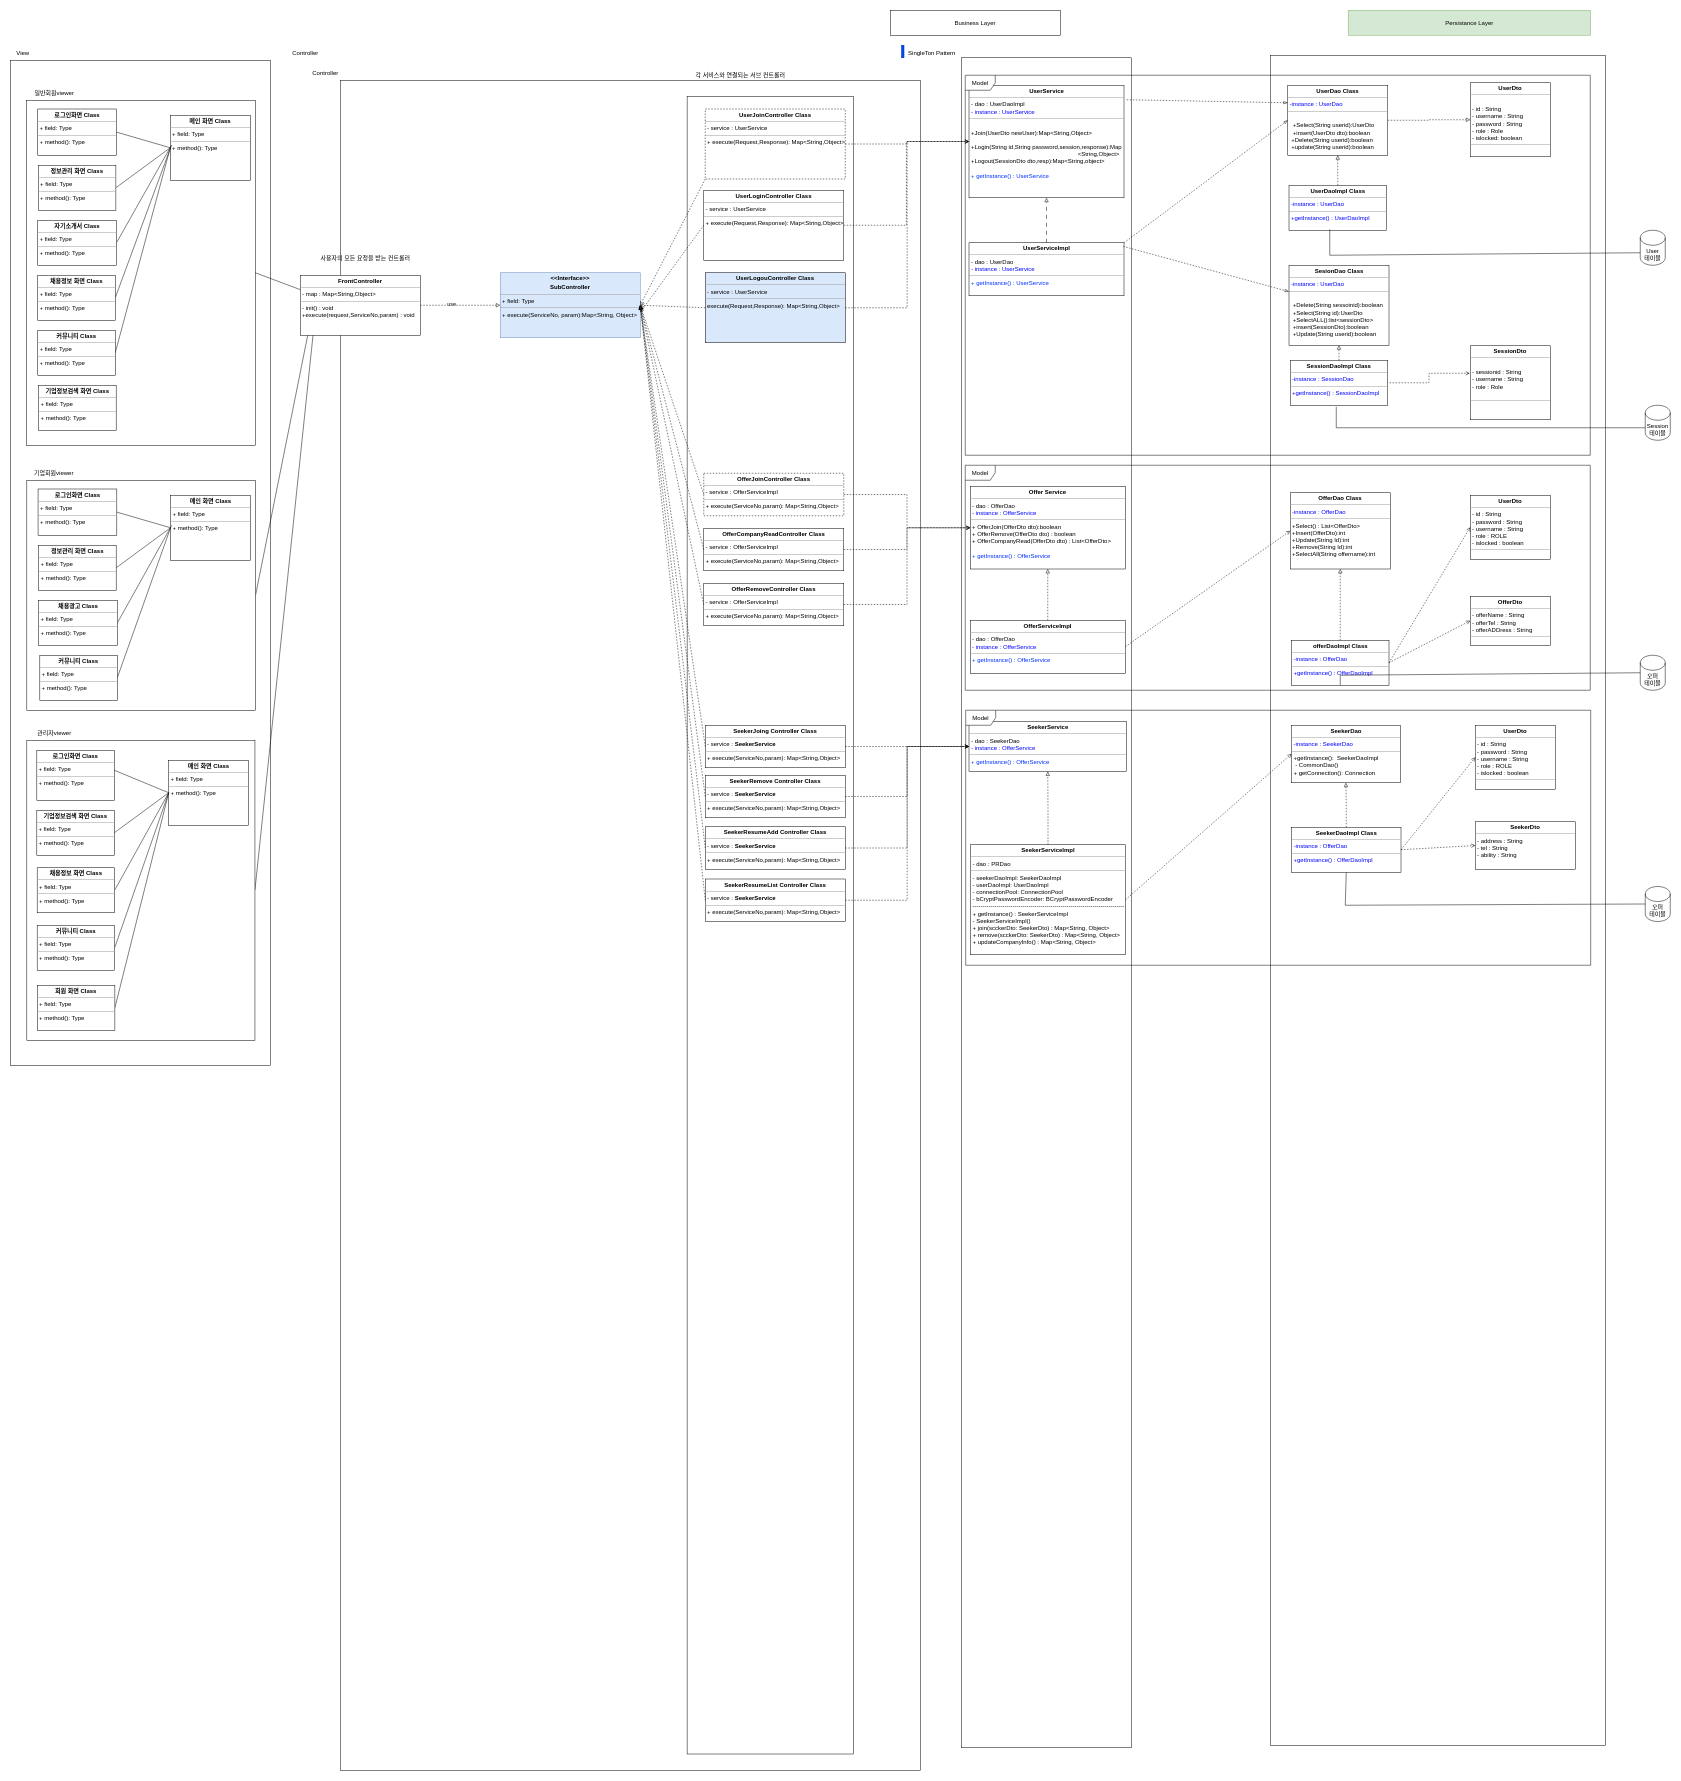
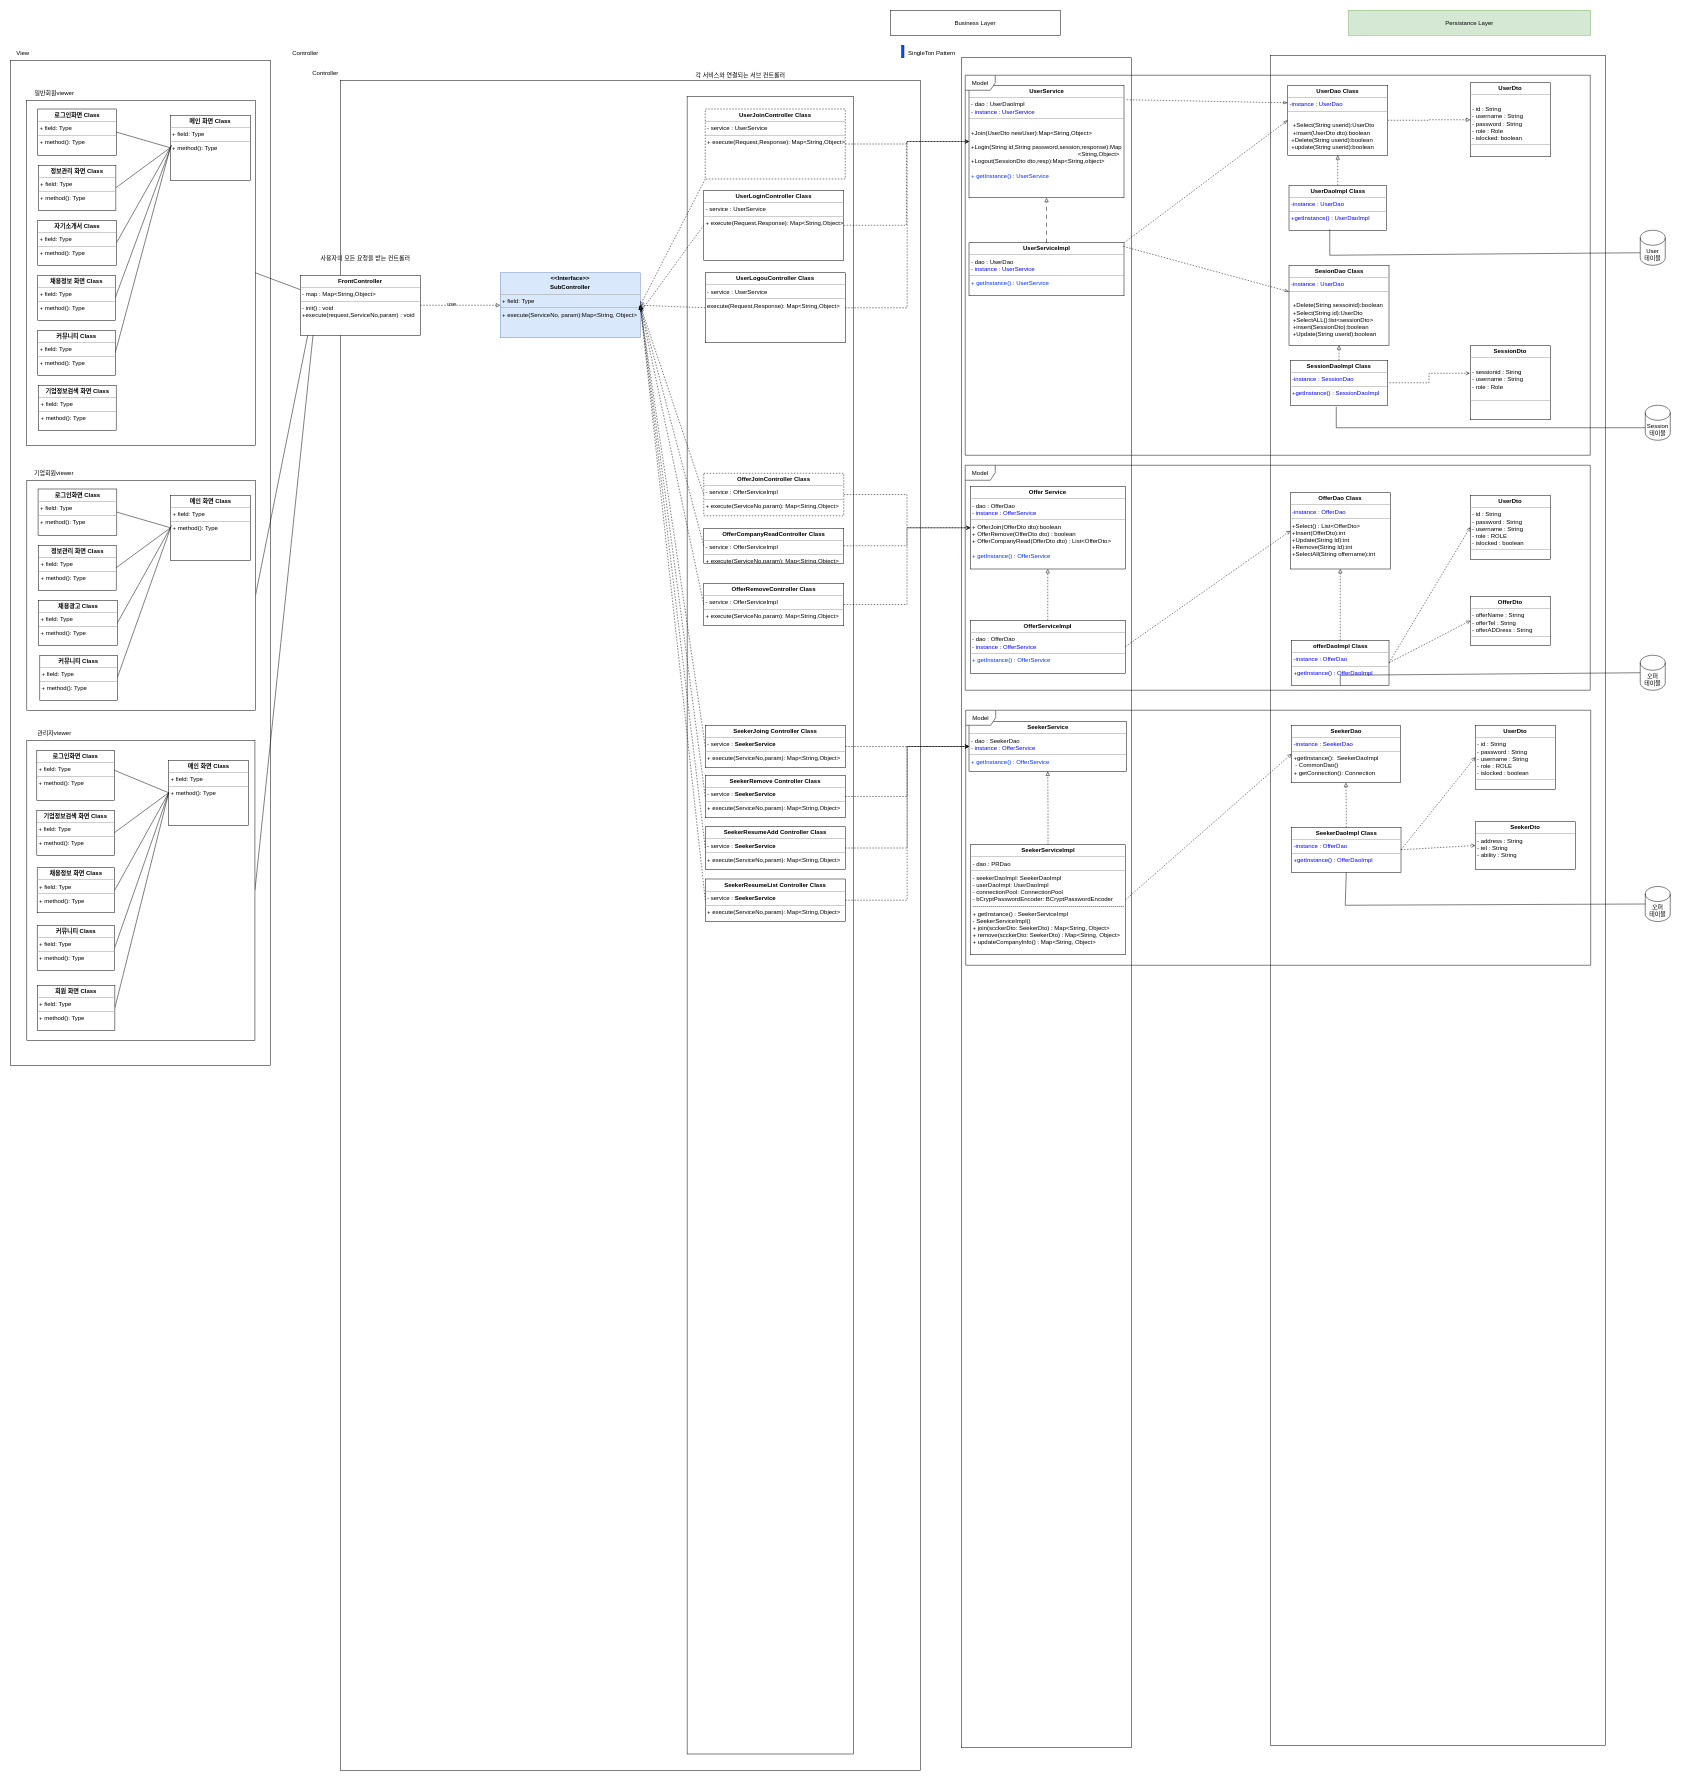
(775, 308) -> (775, 308)
(774, 550) -> (774, 546)
